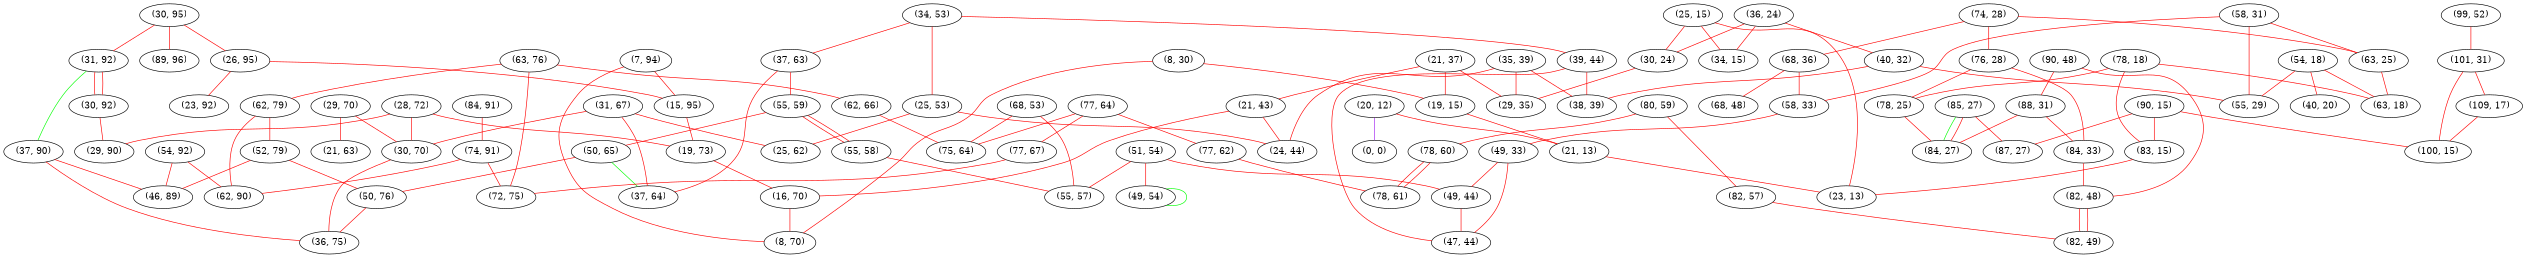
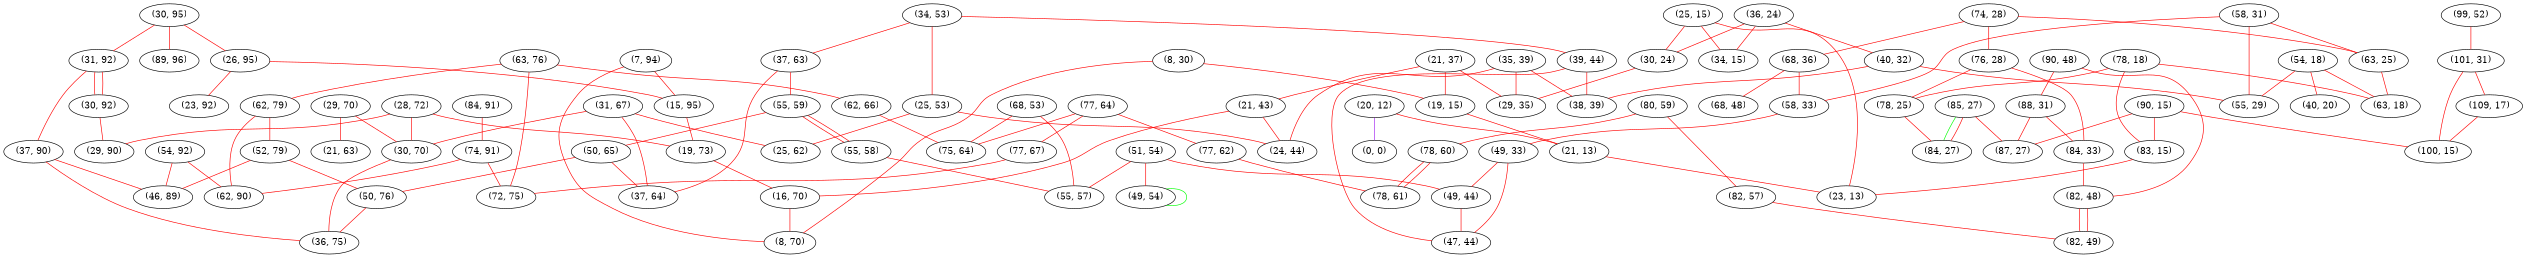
(58, 103) -> (58, 103)
(1993, 127) -> (2024, 129)
(625, 174) -> (625, 174)
